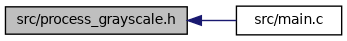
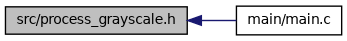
(289, 20) -> (289, 20)
